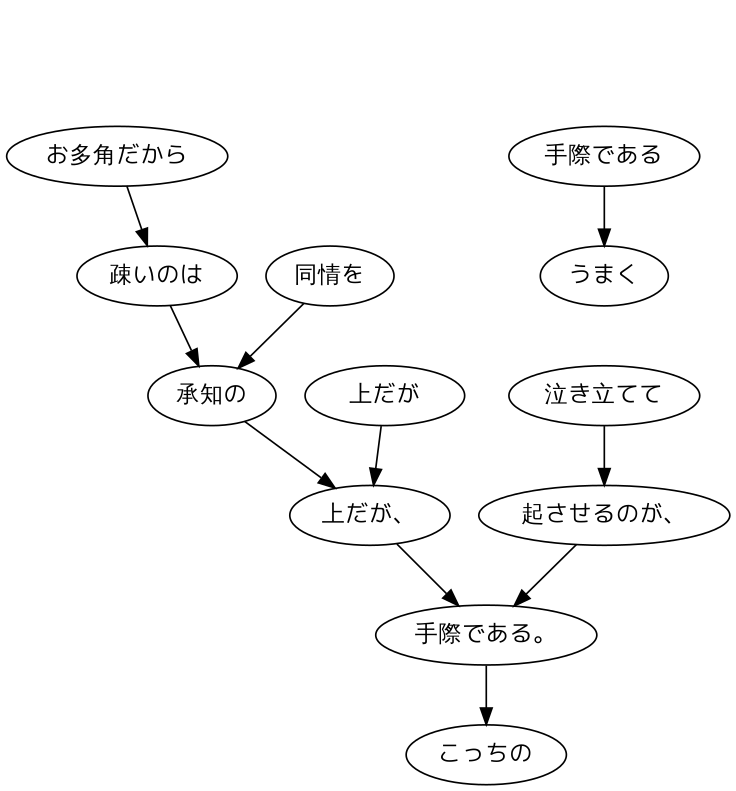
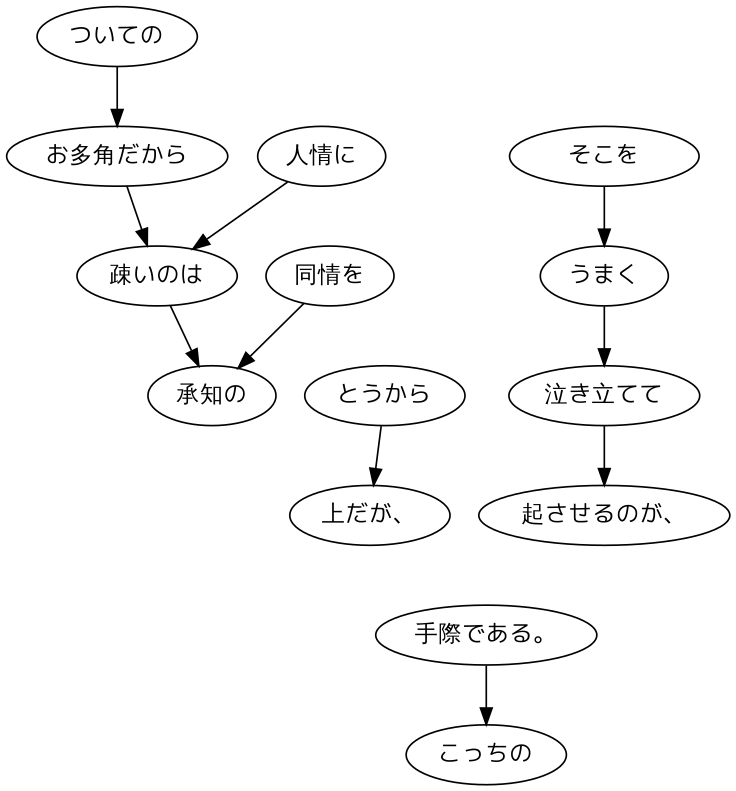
none -> (117, 37)
none -> (322, 156)
(604, 156) -> (604, 156)
none -> (604, 328)
(385, 396) -> (385, 396)
(283, 450) -> none
(422, 569) -> none
(551, 569) -> none
